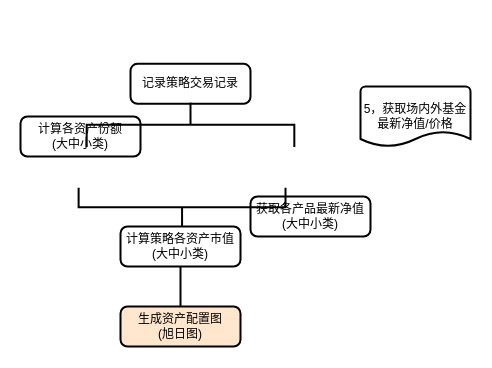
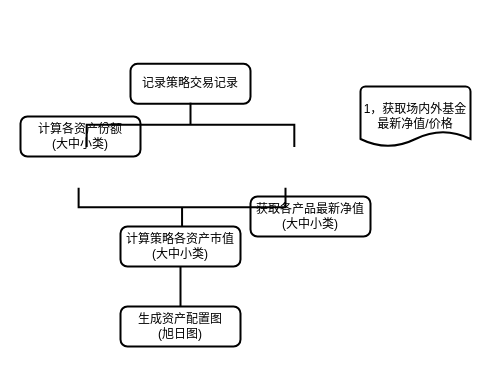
(416, 117) -> (416, 117)
(181, 327) -> (181, 327)
